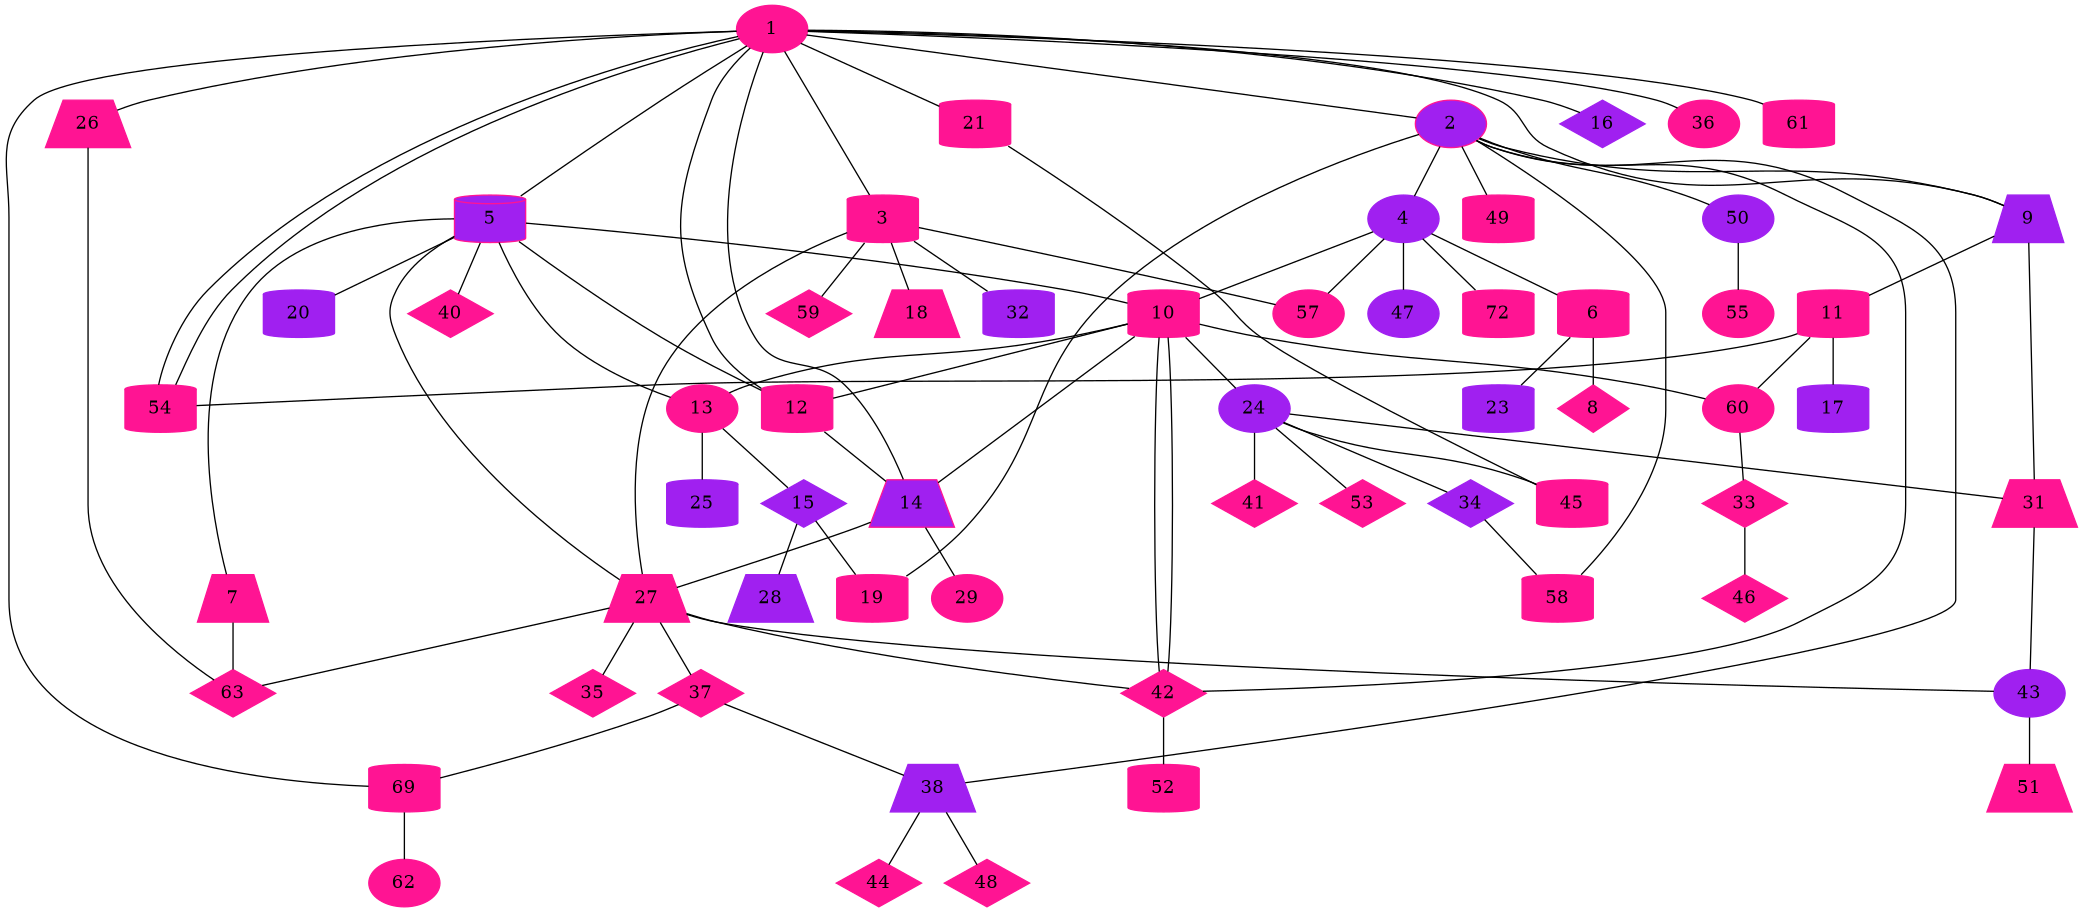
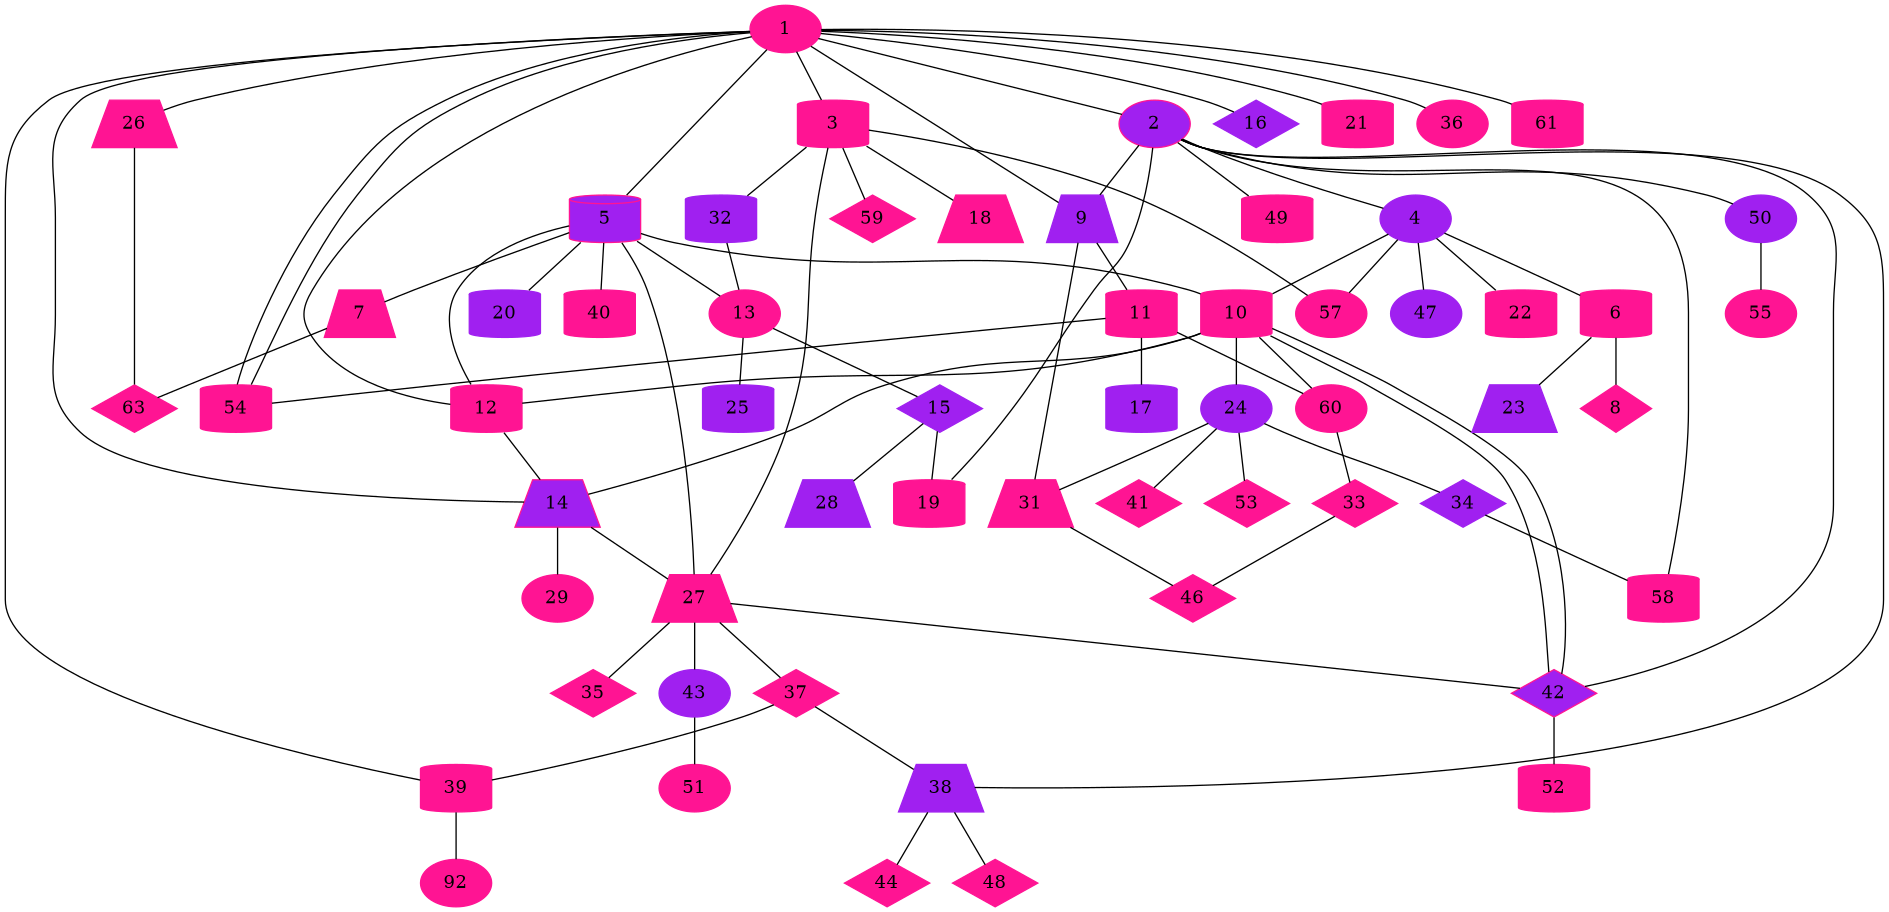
(451, 314) -> (600, 314)
(1498, 314) -> (1521, 314)
(927, 354) -> (733, 266)
(1498, 409) -> (1514, 409)
(1572, 503) -> none
(2032, 598) -> (1122, 557)
(436, 647) -> none
(1164, 693) -> (1554, 693)
(404, 788) -> (456, 788)
(2030, 788) -> (695, 788)
(404, 883) -> (456, 883)
